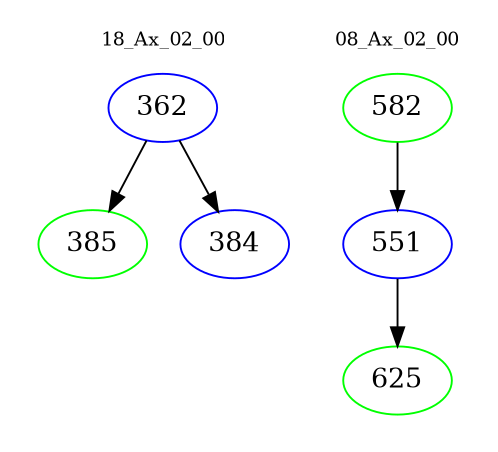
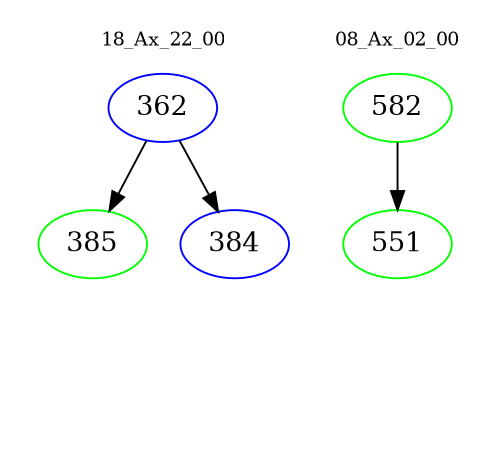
(164, 41) -> (164, 41)
(398, 244) -> (398, 244)
(398, 381) -> none
